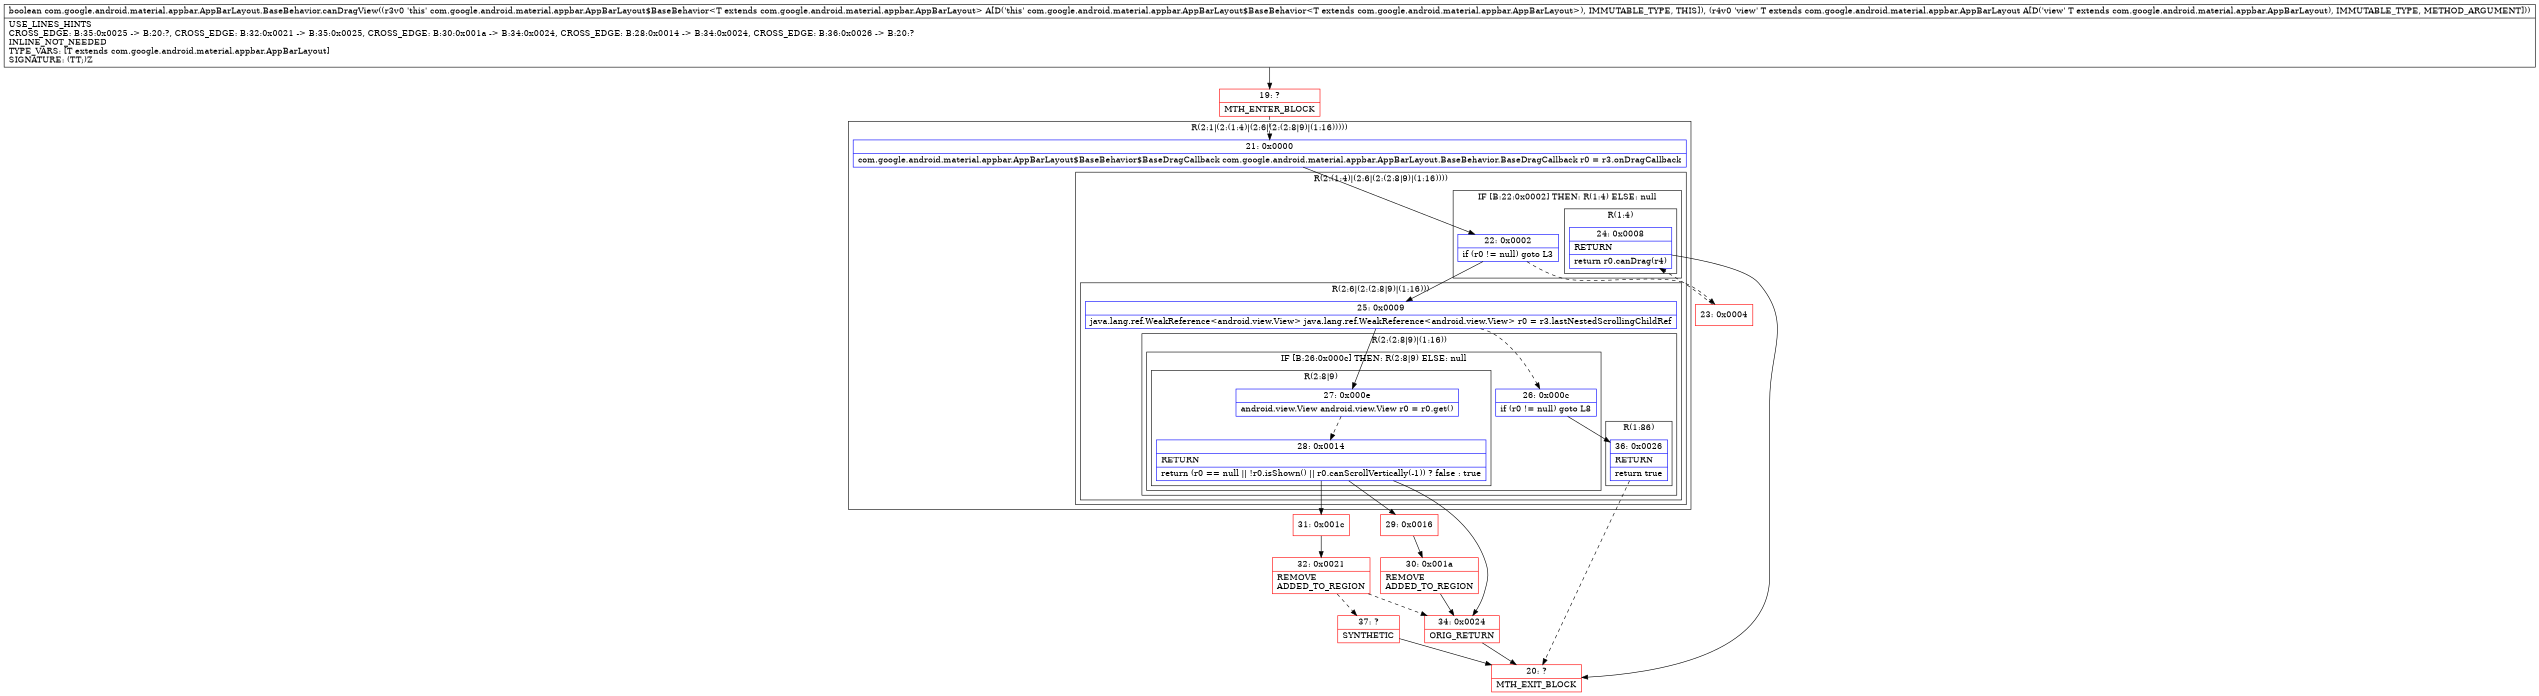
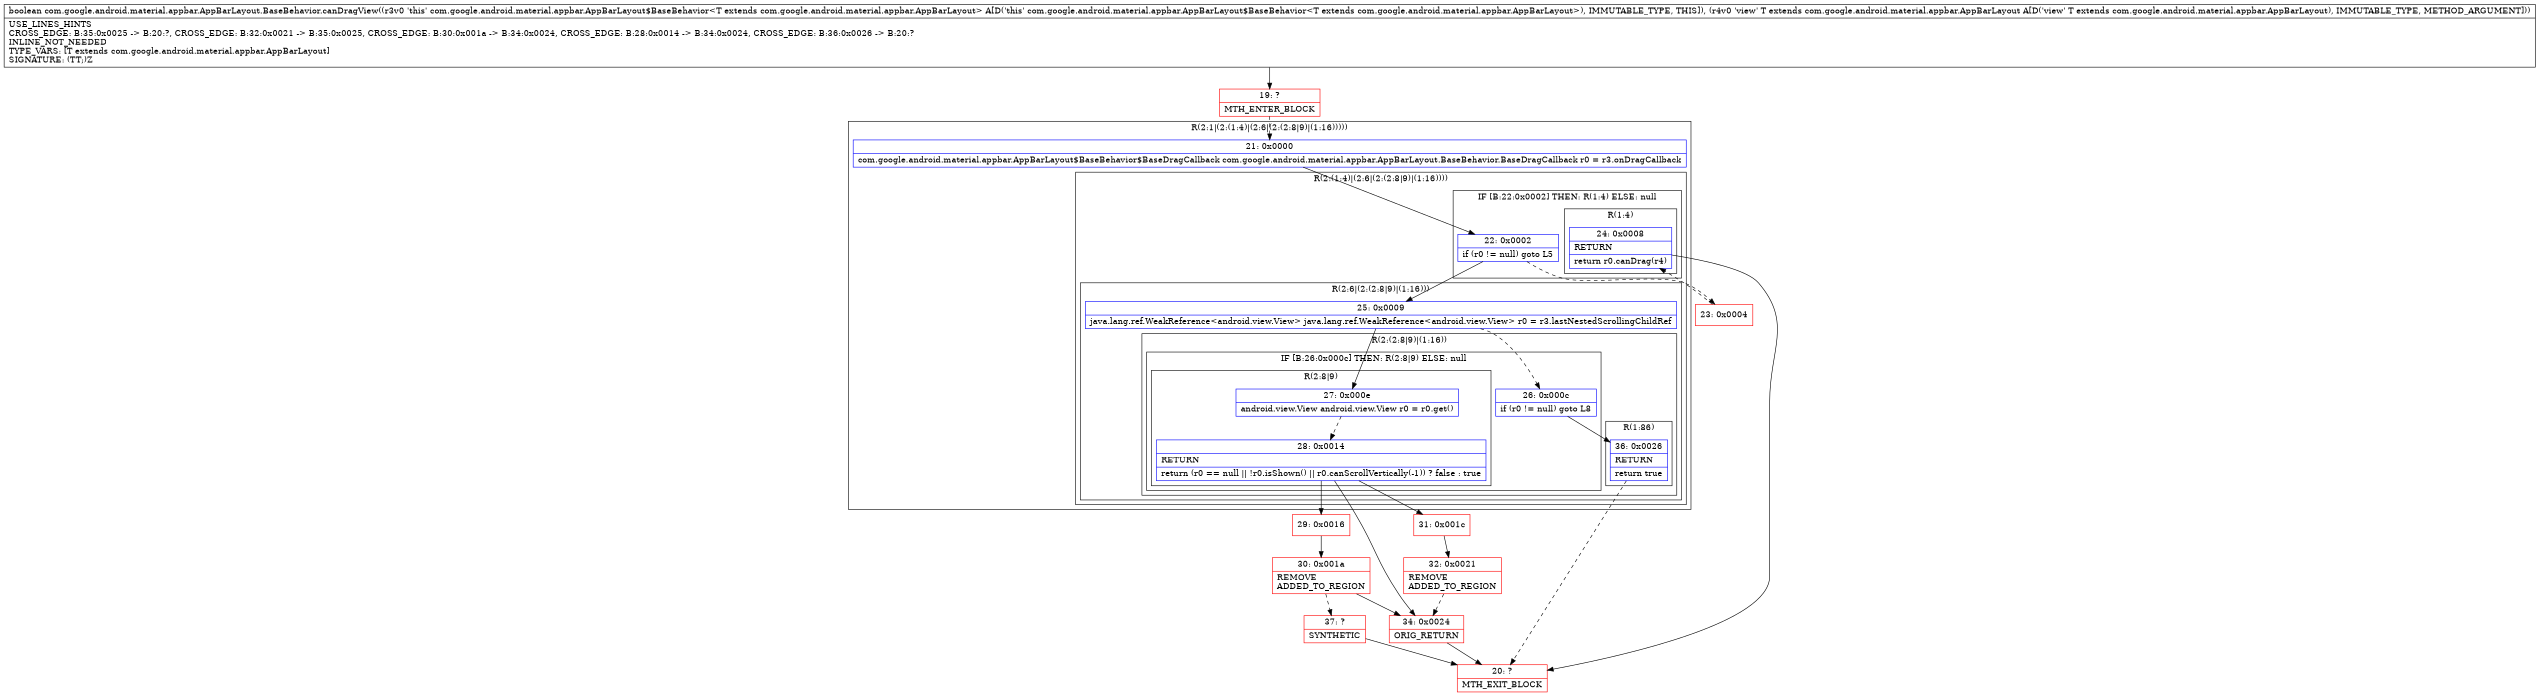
(1508, 254) -> (1508, 254)
(1345, 603) -> (1328, 602)
